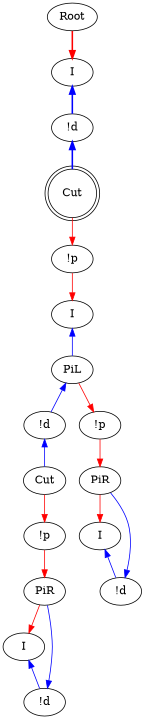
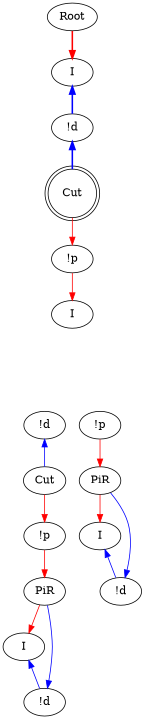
(72, 370) -> none
